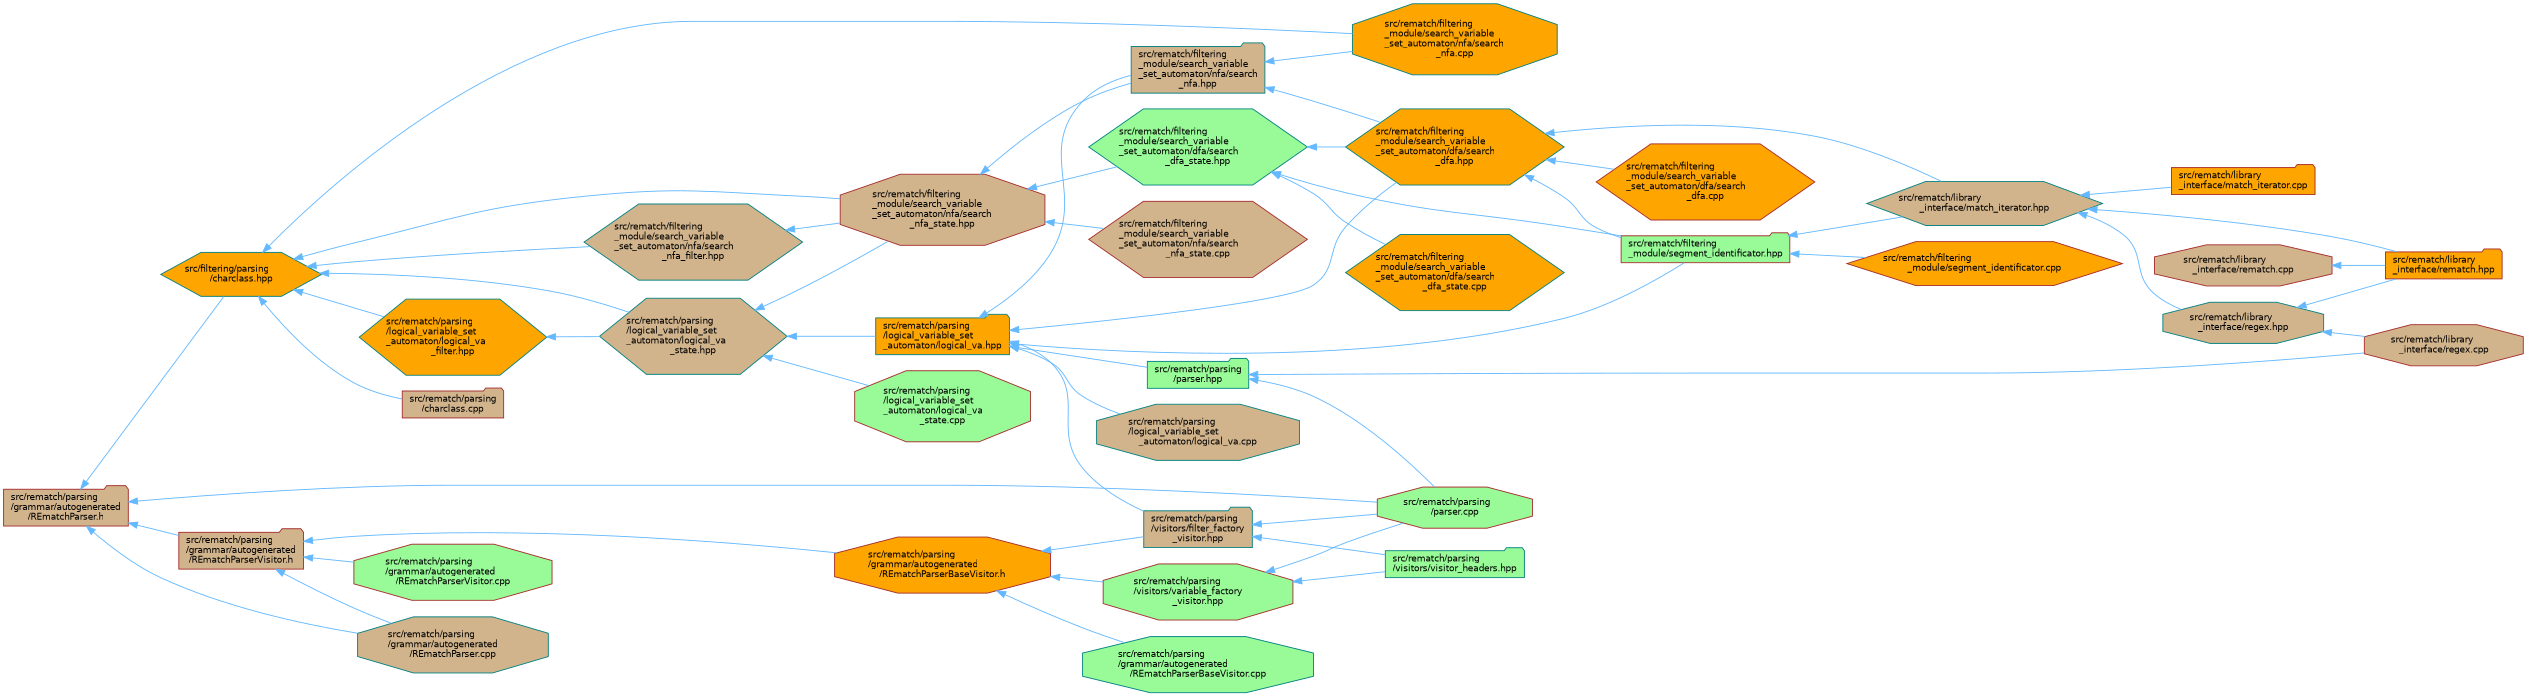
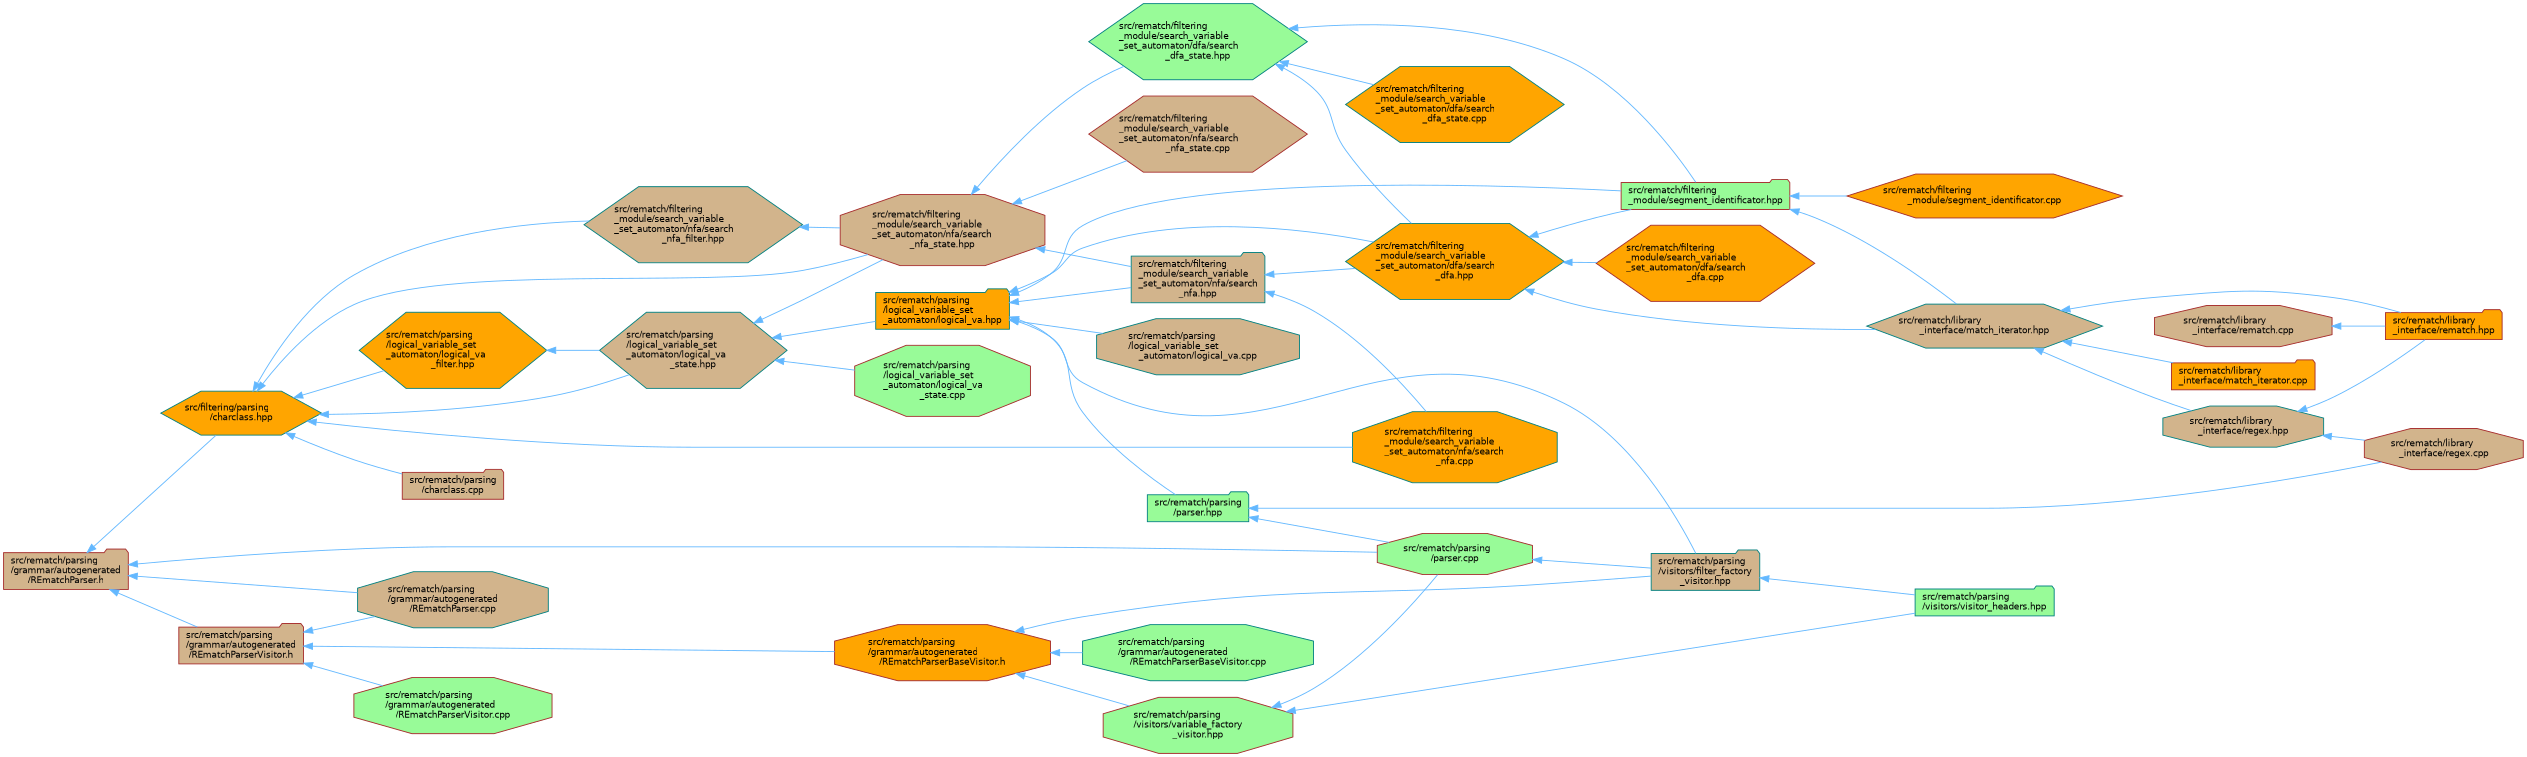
(1319, 519) -> (1597, 564)
